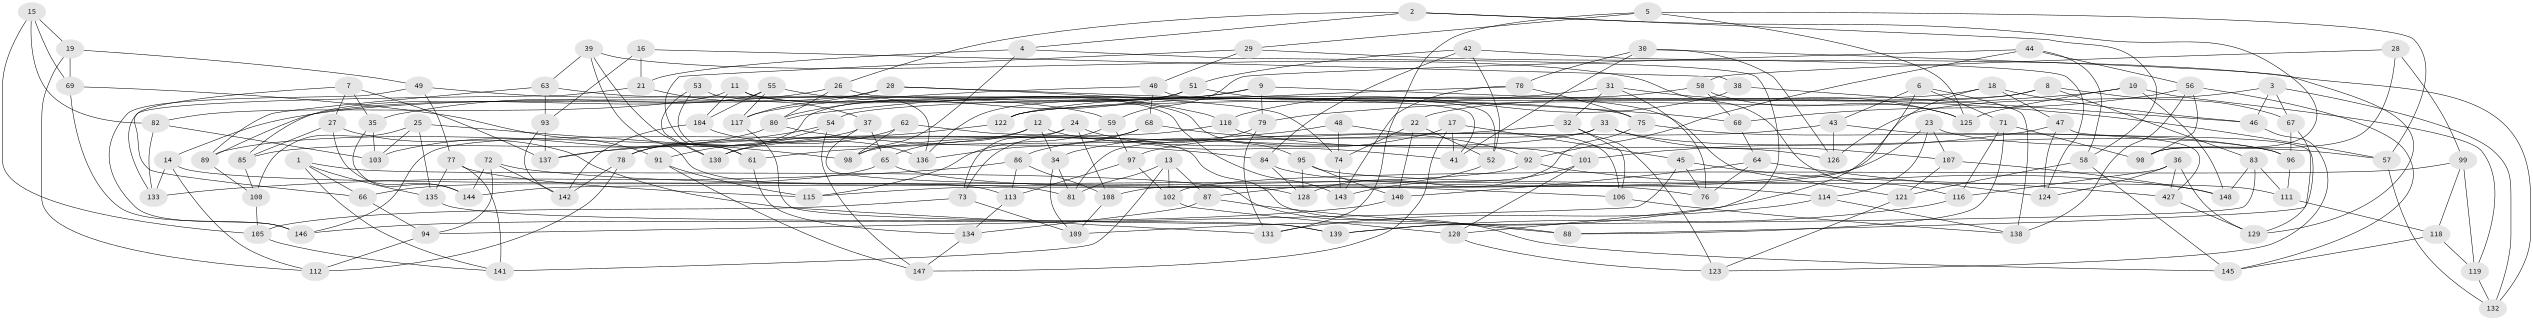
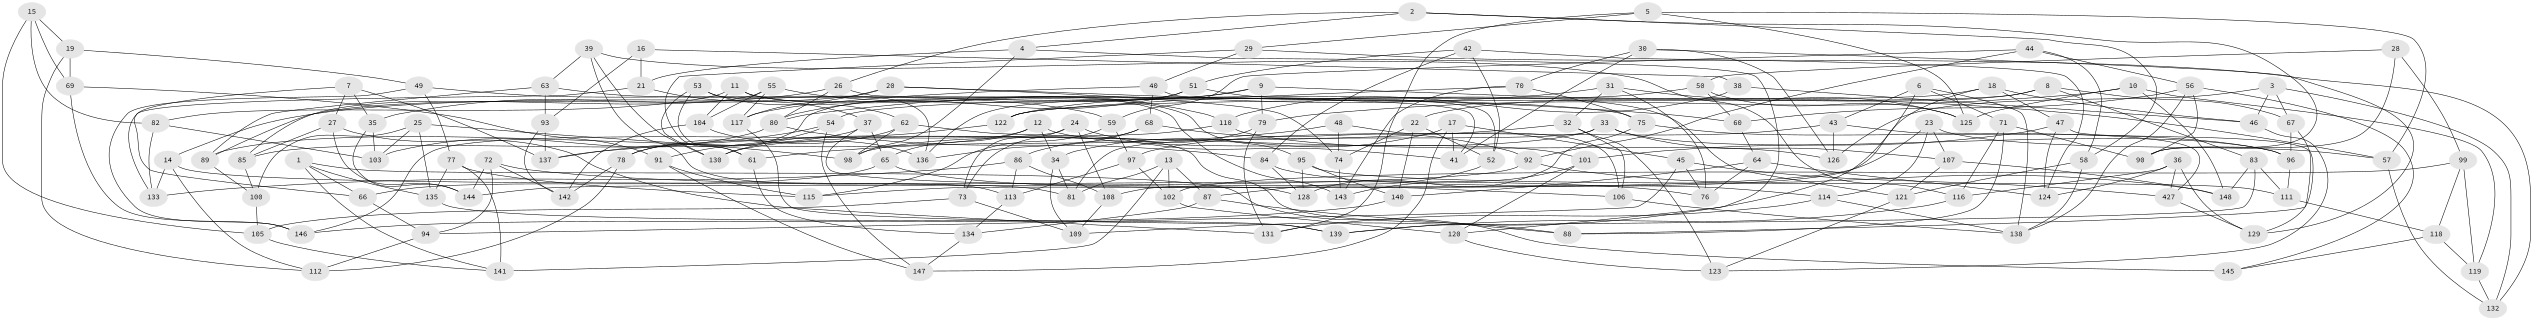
none -> (801, 105)
(2162, 221) -> (2063, 207)
